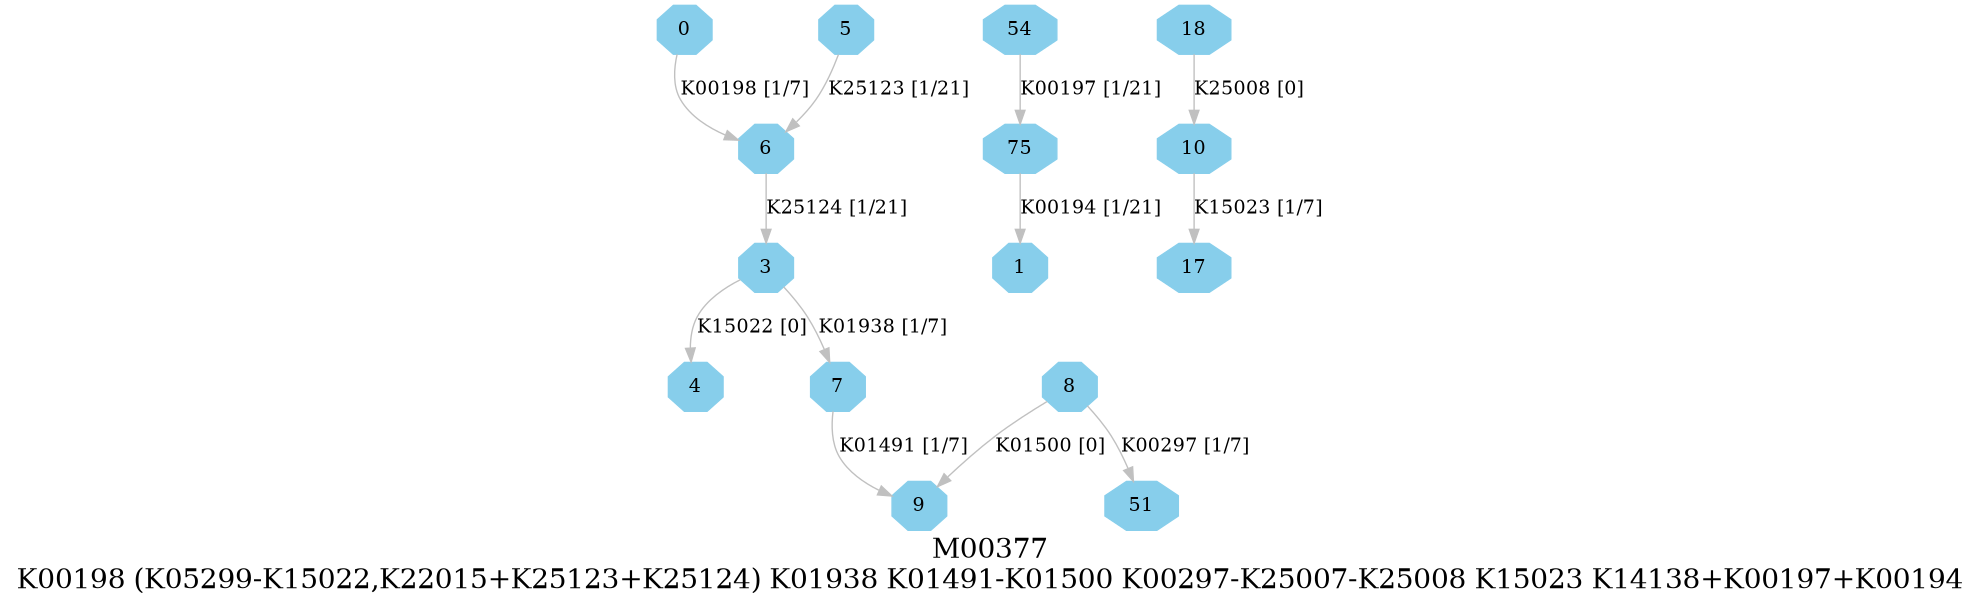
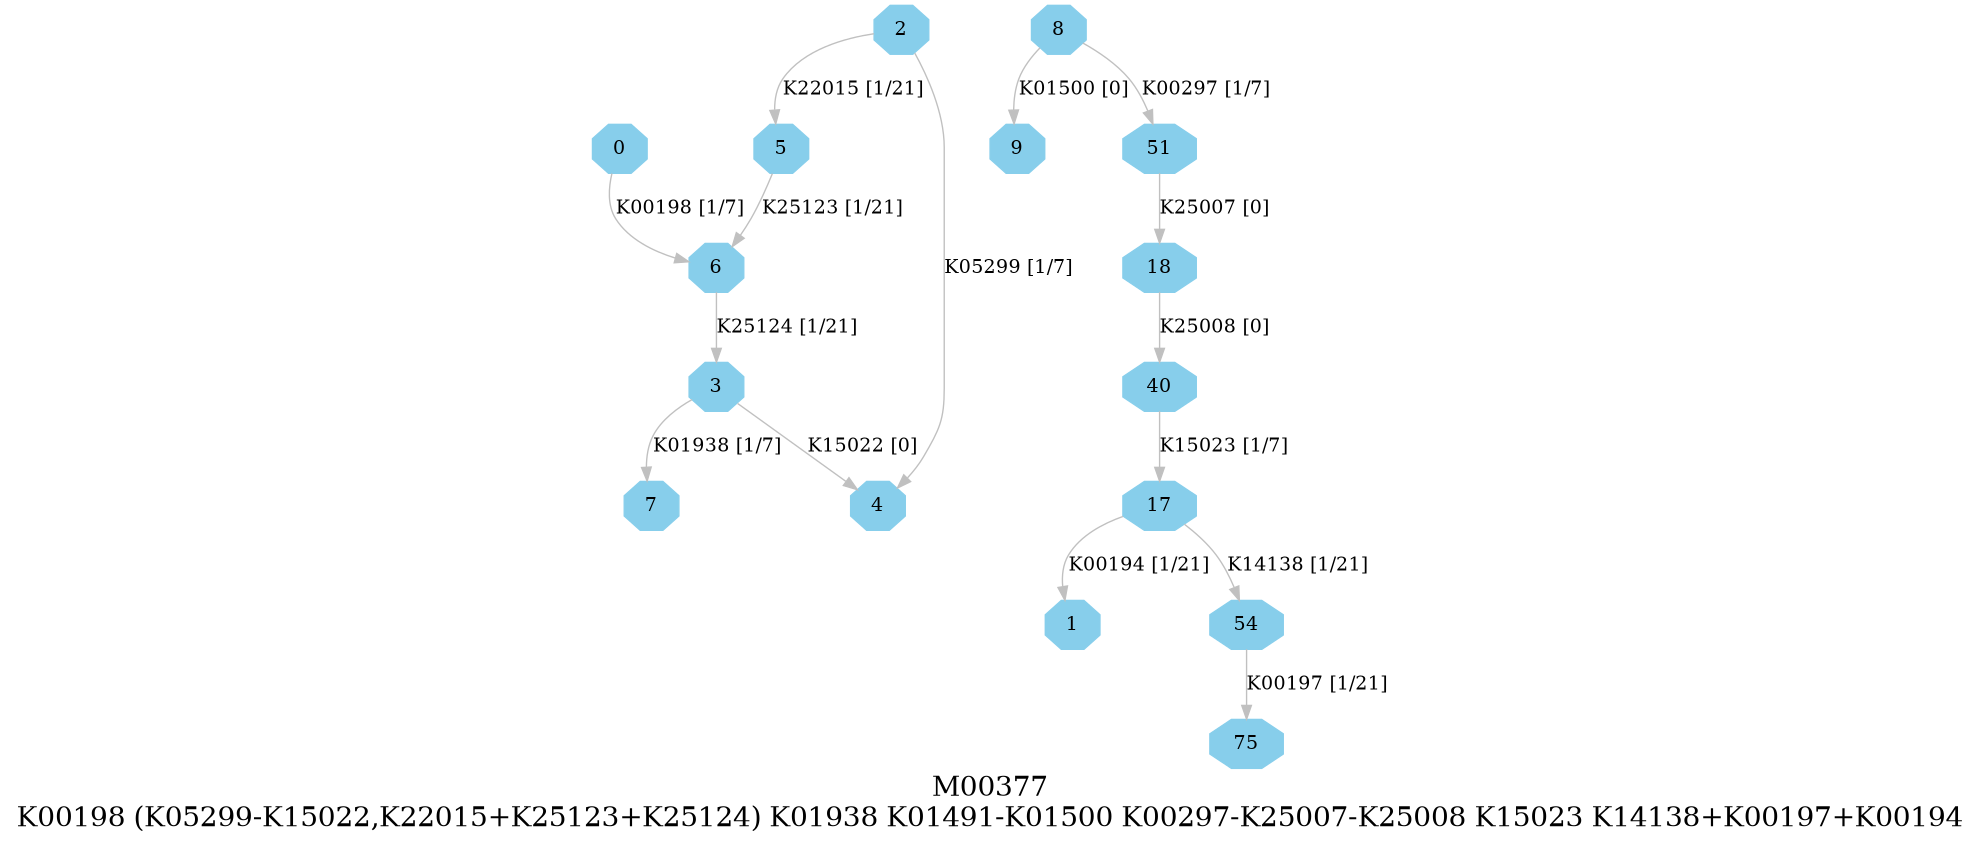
none -> (901, 30)
(1194, 149) -> (1160, 387)
(1020, 201) -> (1080, 541)
none -> (1160, 201)
(841, 459) -> none
none -> (1214, 552)
